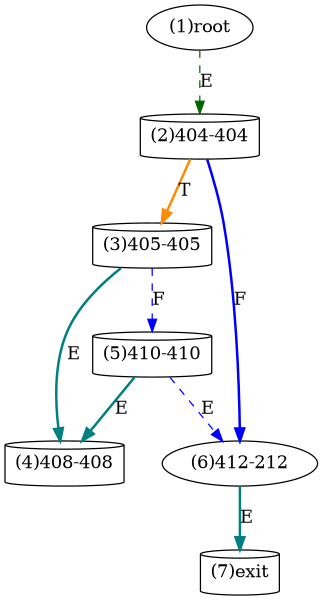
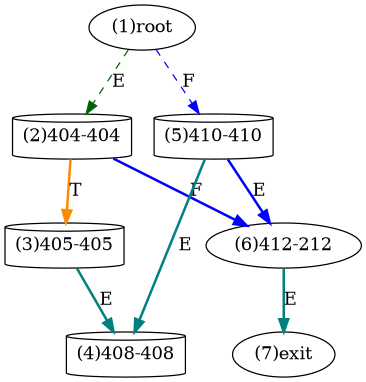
(152, 294) -> (174, 76)
(192, 405) -> (245, 186)
(240, 573) -> (284, 355)
